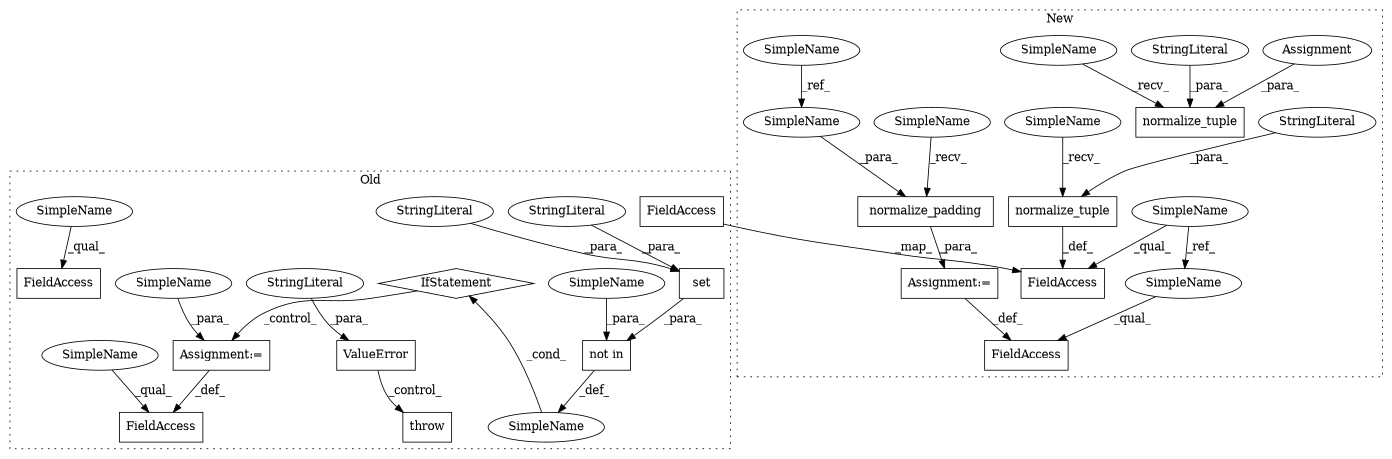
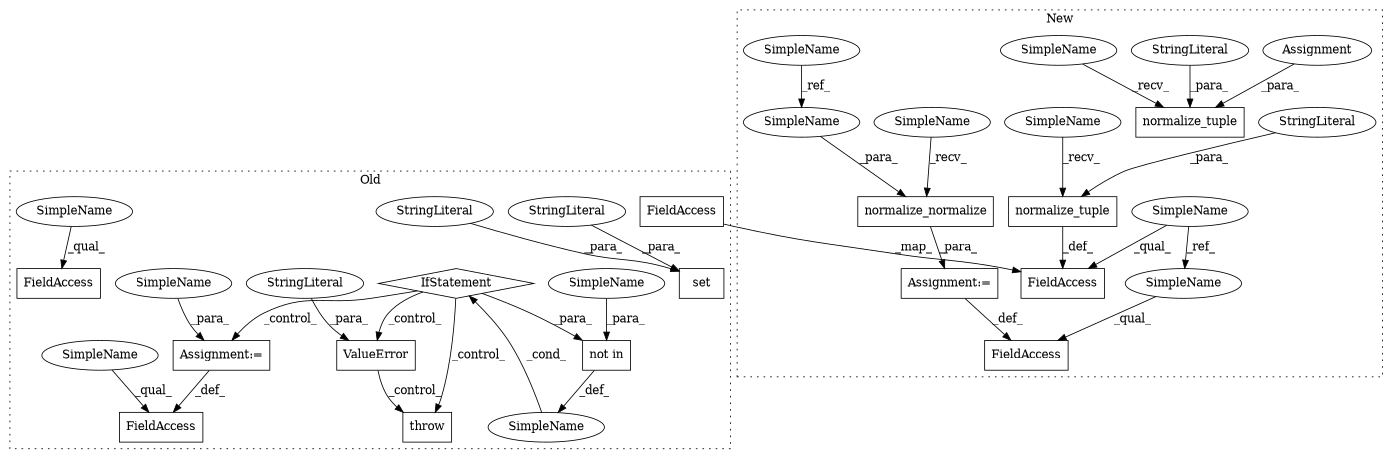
(926, 212) -> (926, 212)
none -> (396, 307)
(659, 317) -> (530, 313)
none -> (451, 352)
